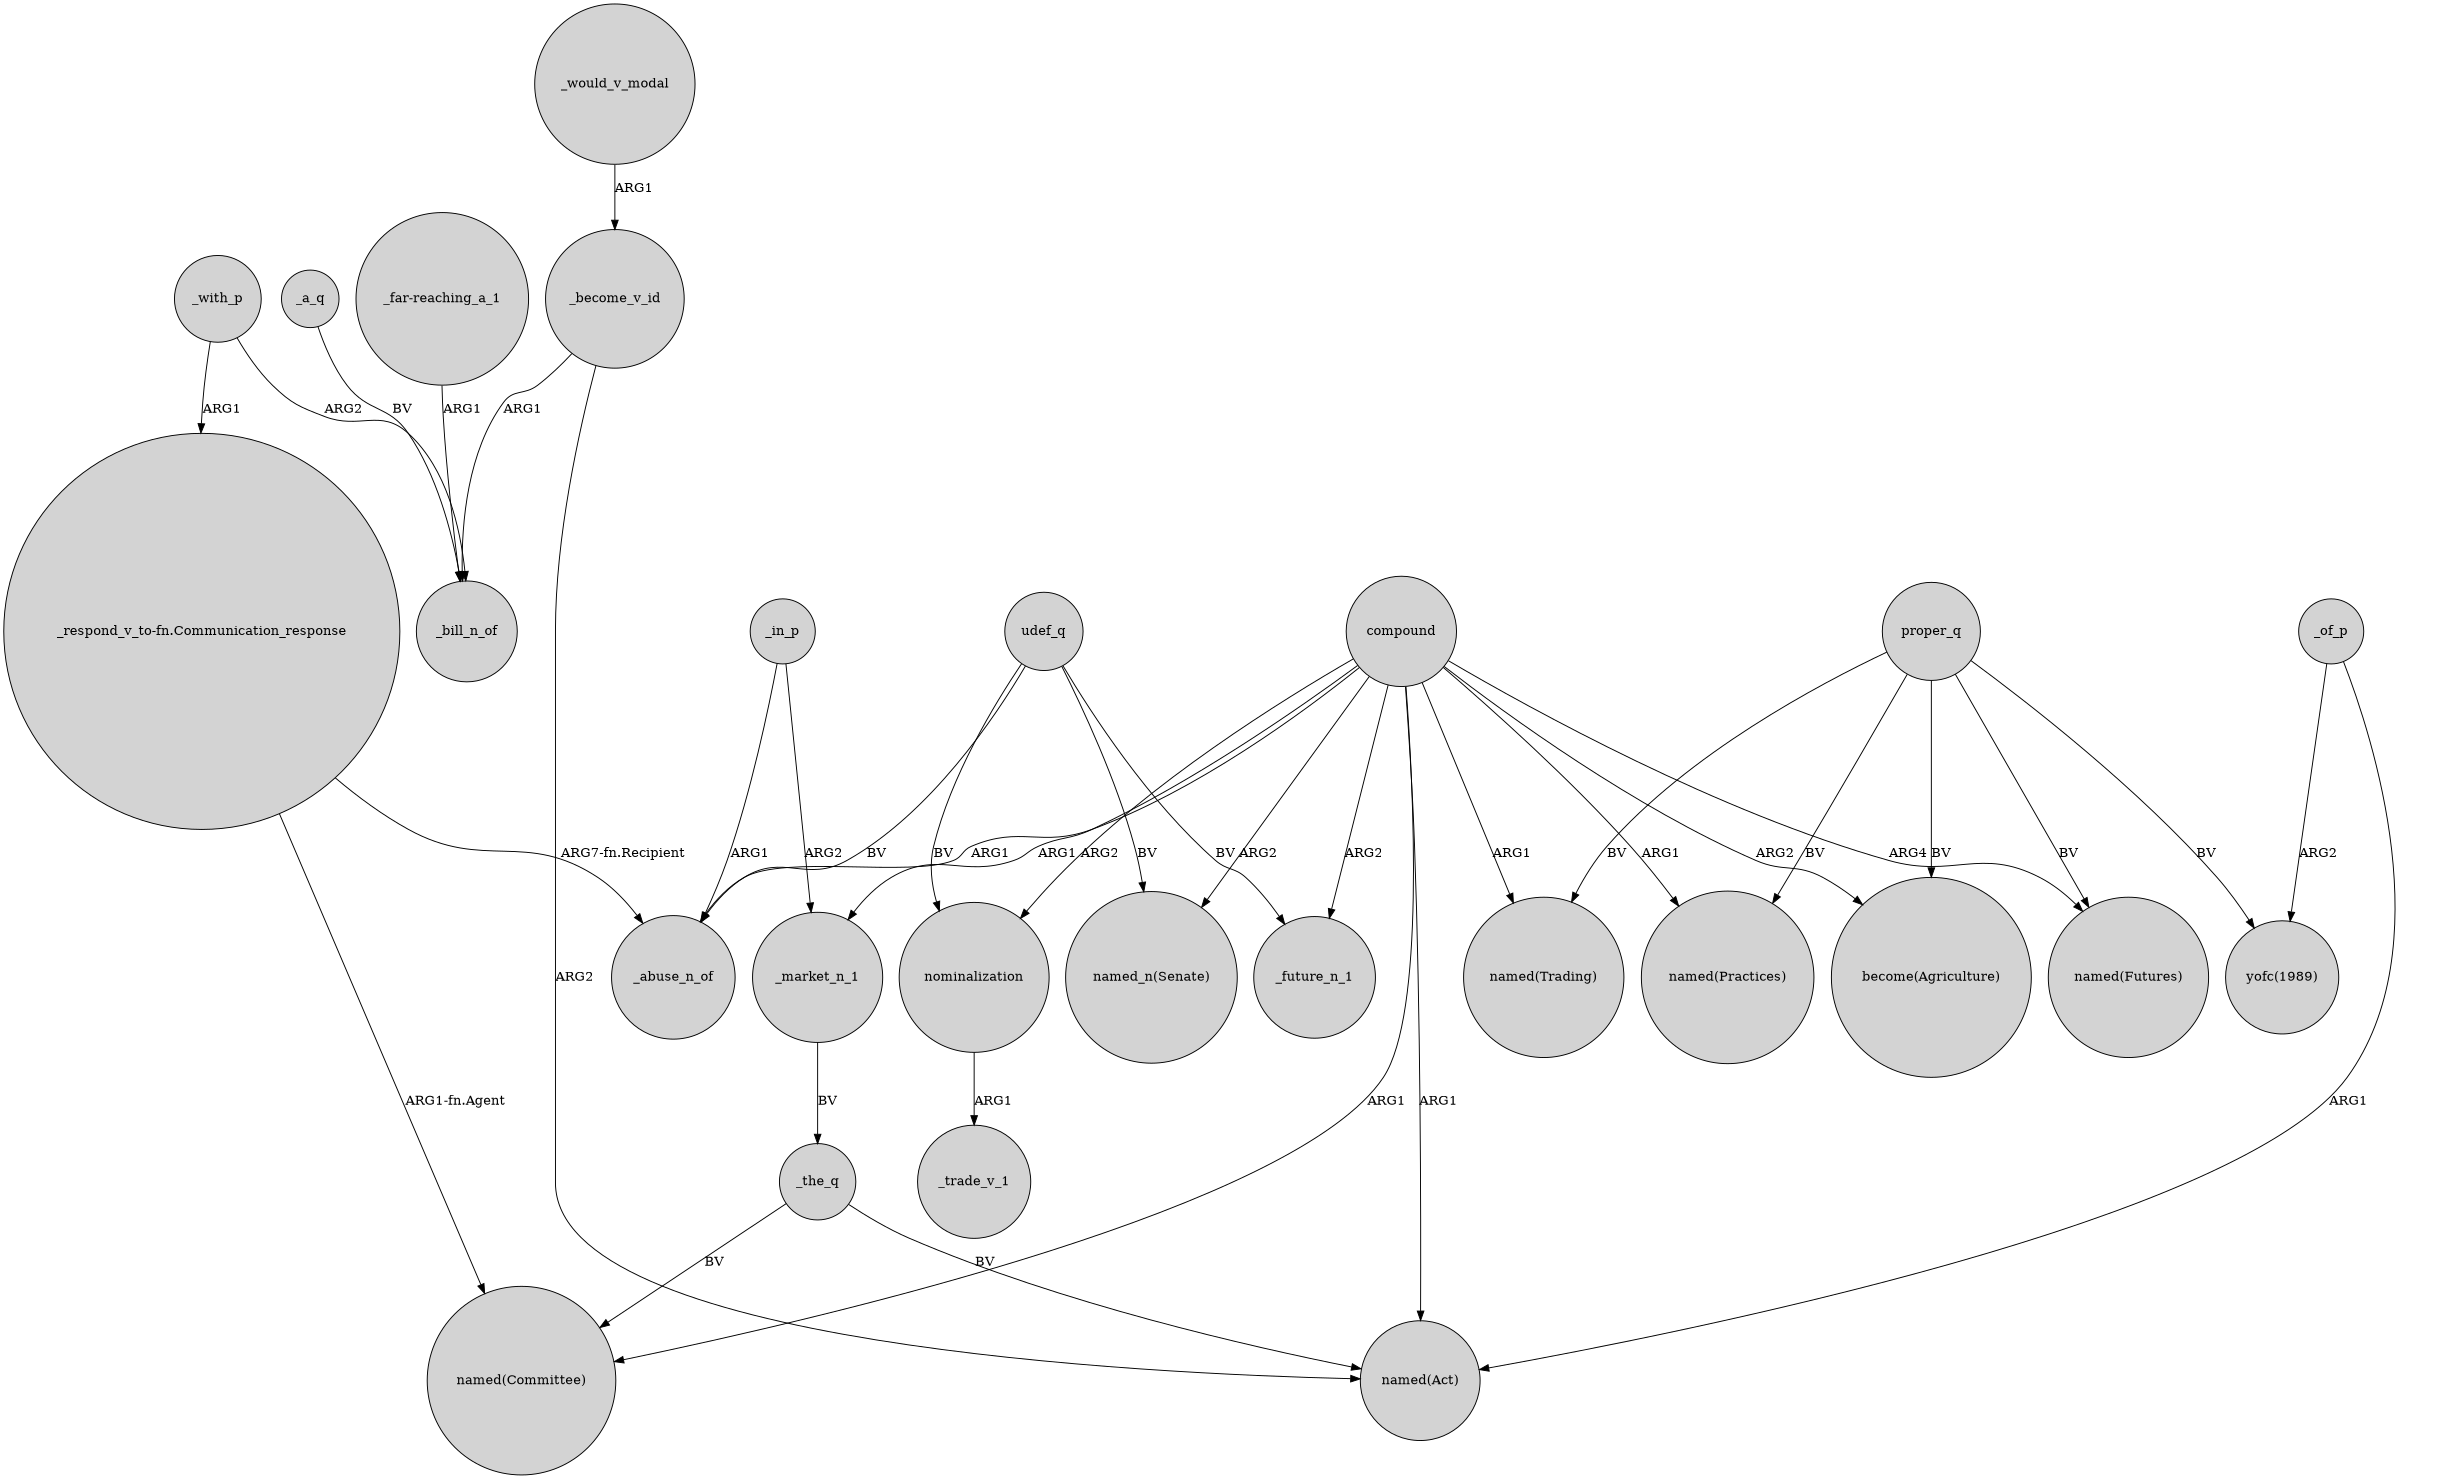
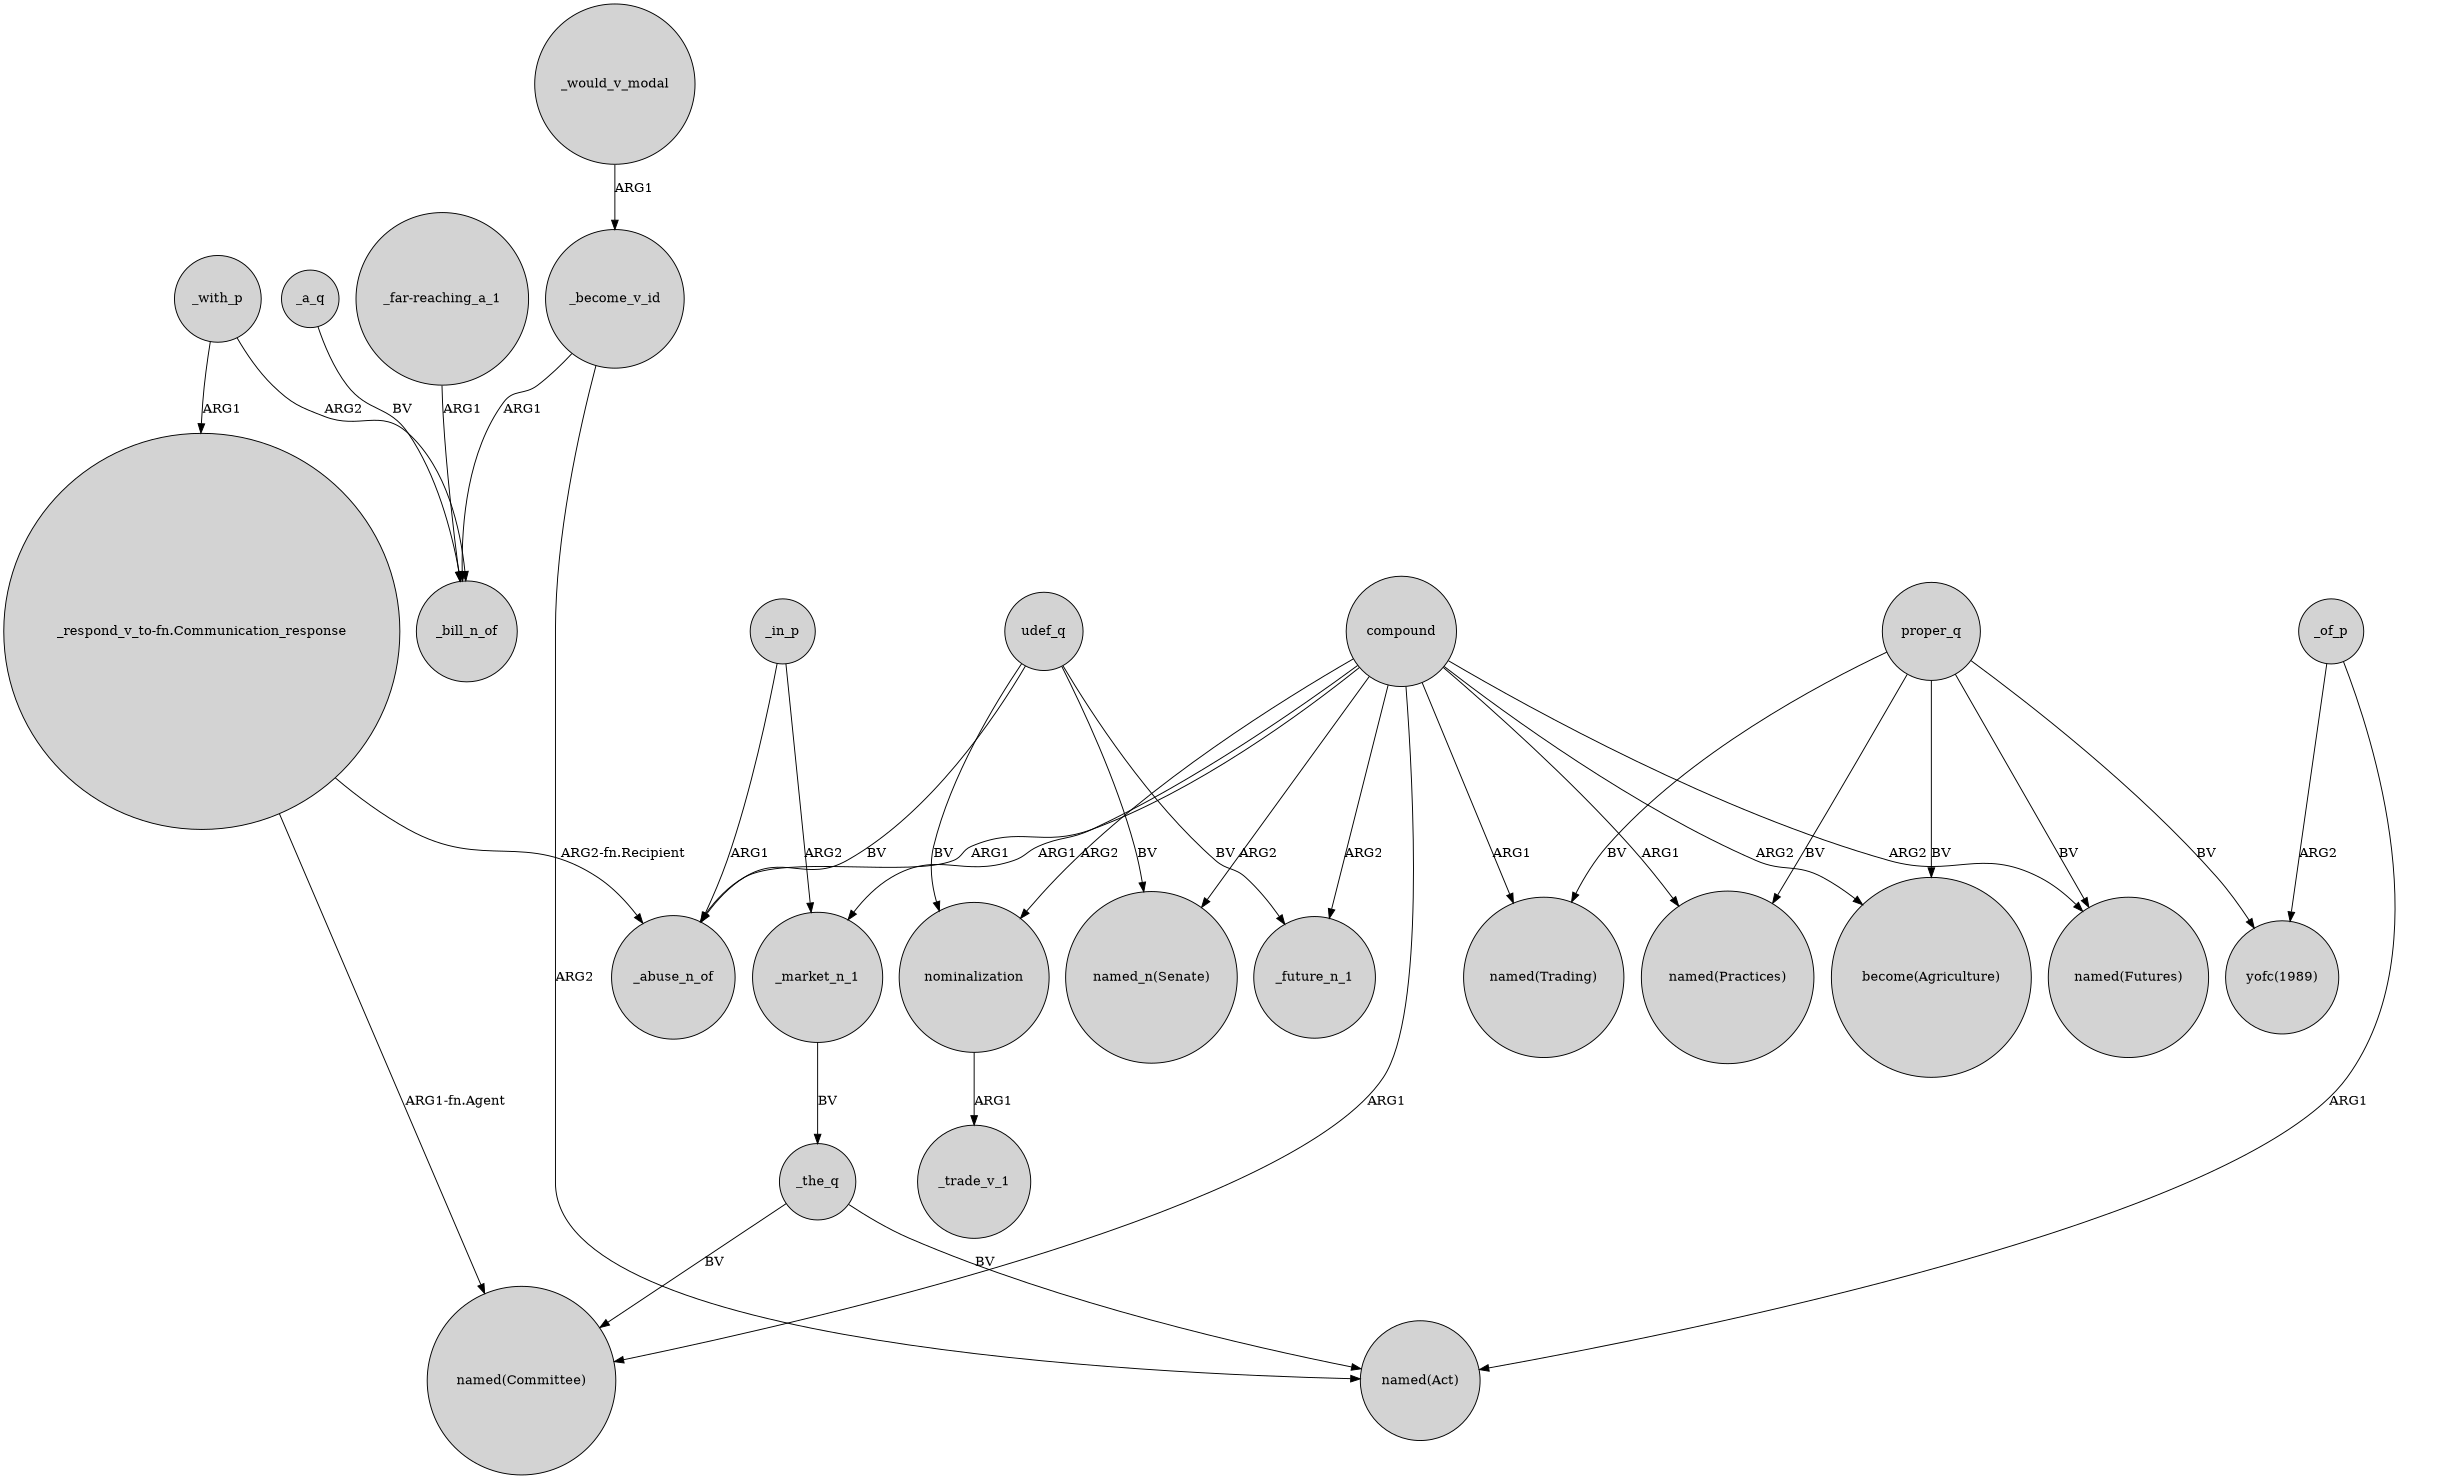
(623, 853) -> (623, 853)
(1908, 853) -> (1908, 853)
(1419, 999) -> none
